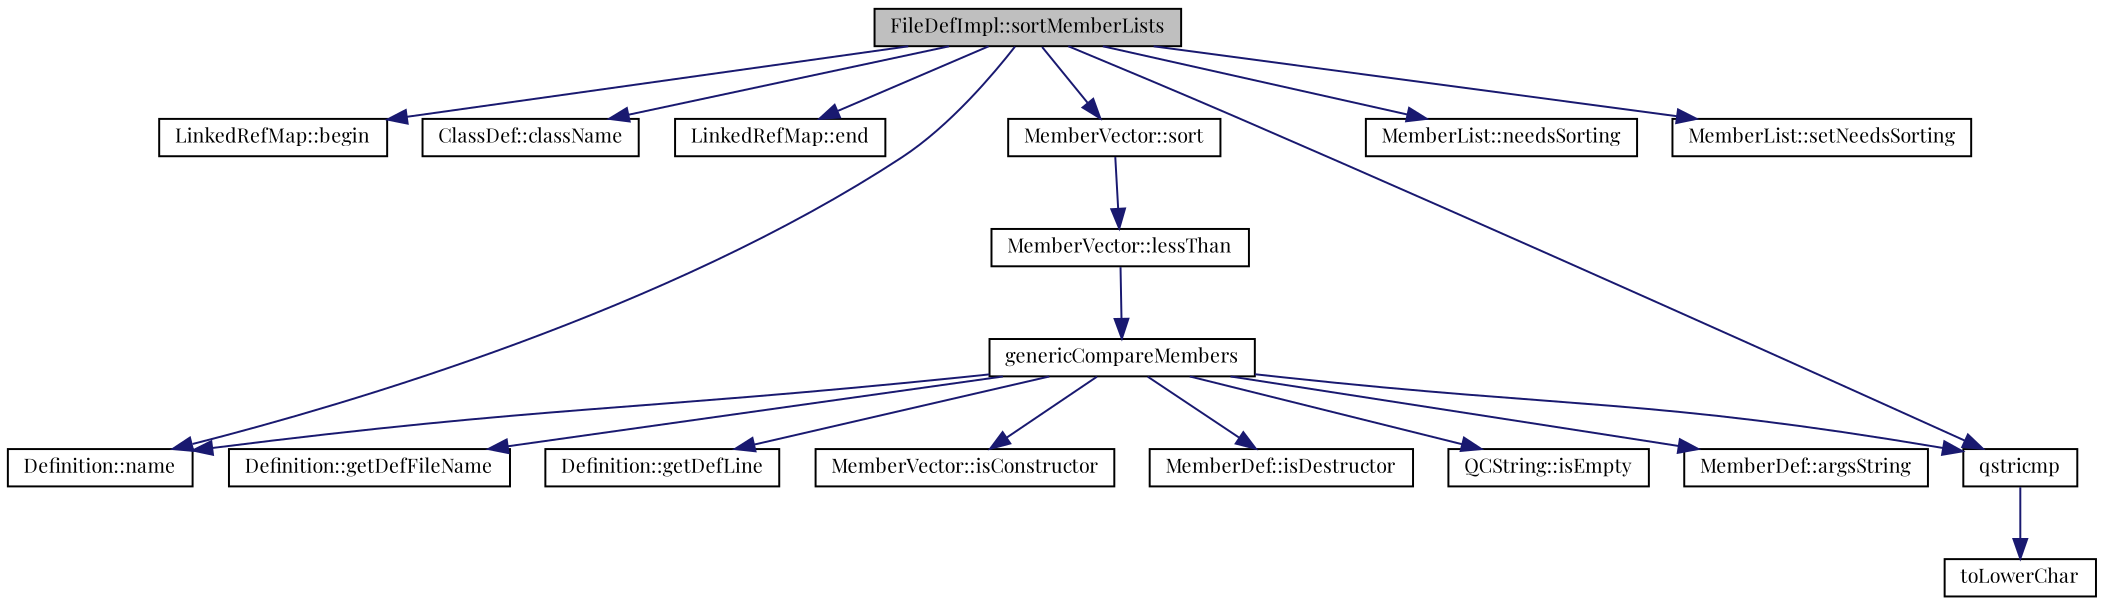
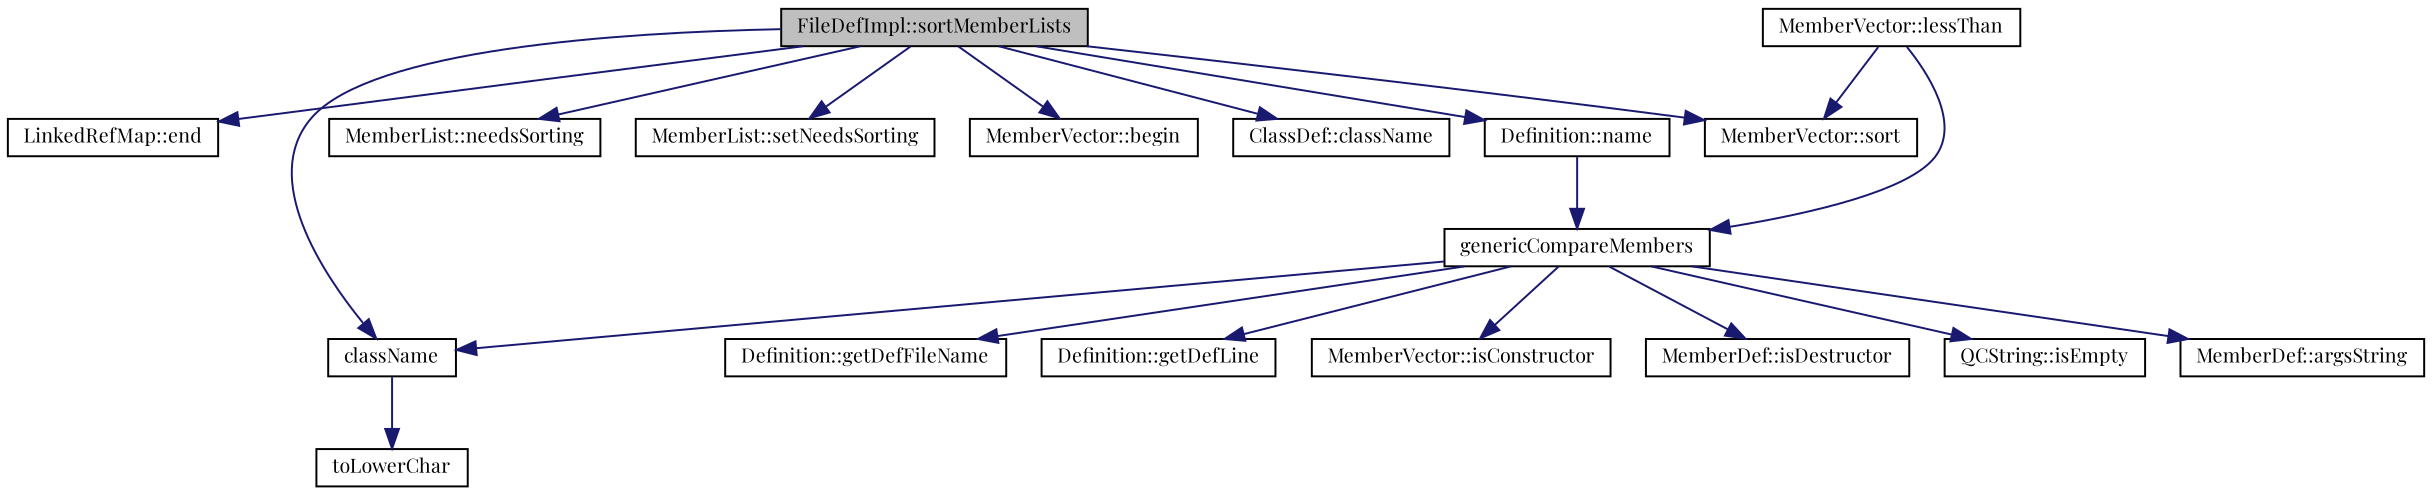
(273, 138) -> (1084, 138)
(1117, 183) -> (1857, 75)
(601, 409) -> (1577, 183)
(2020, 468) -> (392, 358)
